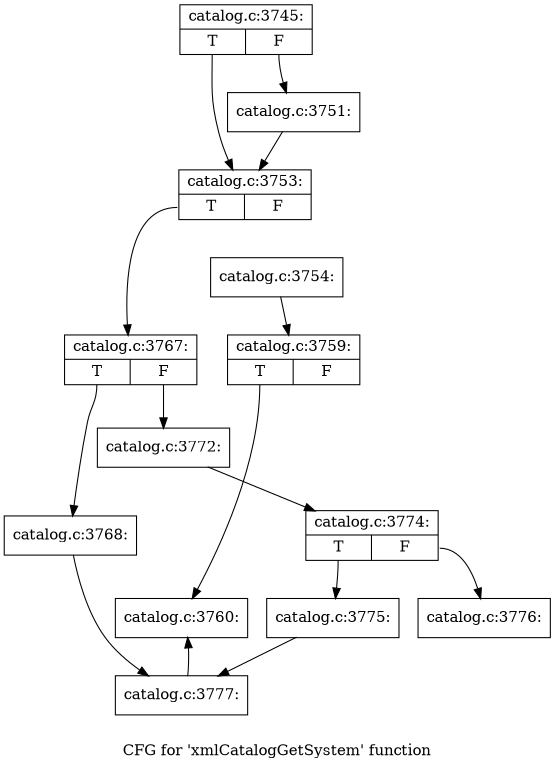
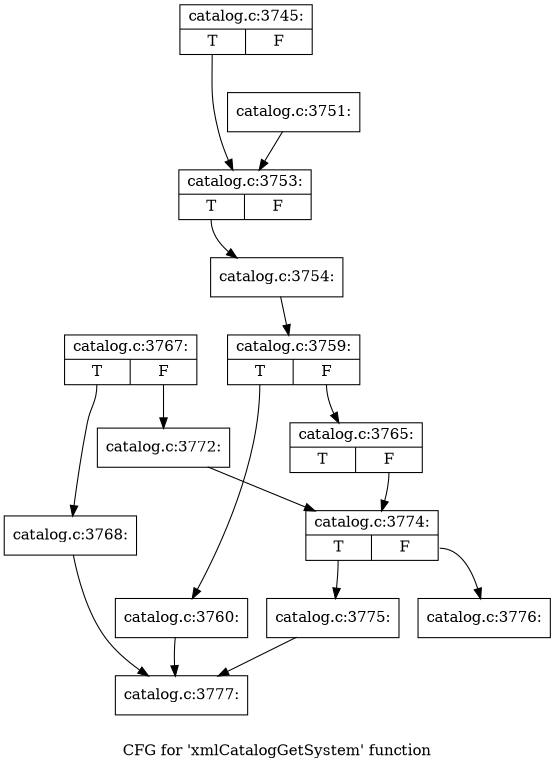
(280, 69) -> none
(132, 254) -> (216, 237)
none -> (356, 448)
(189, 662) -> (174, 651)
